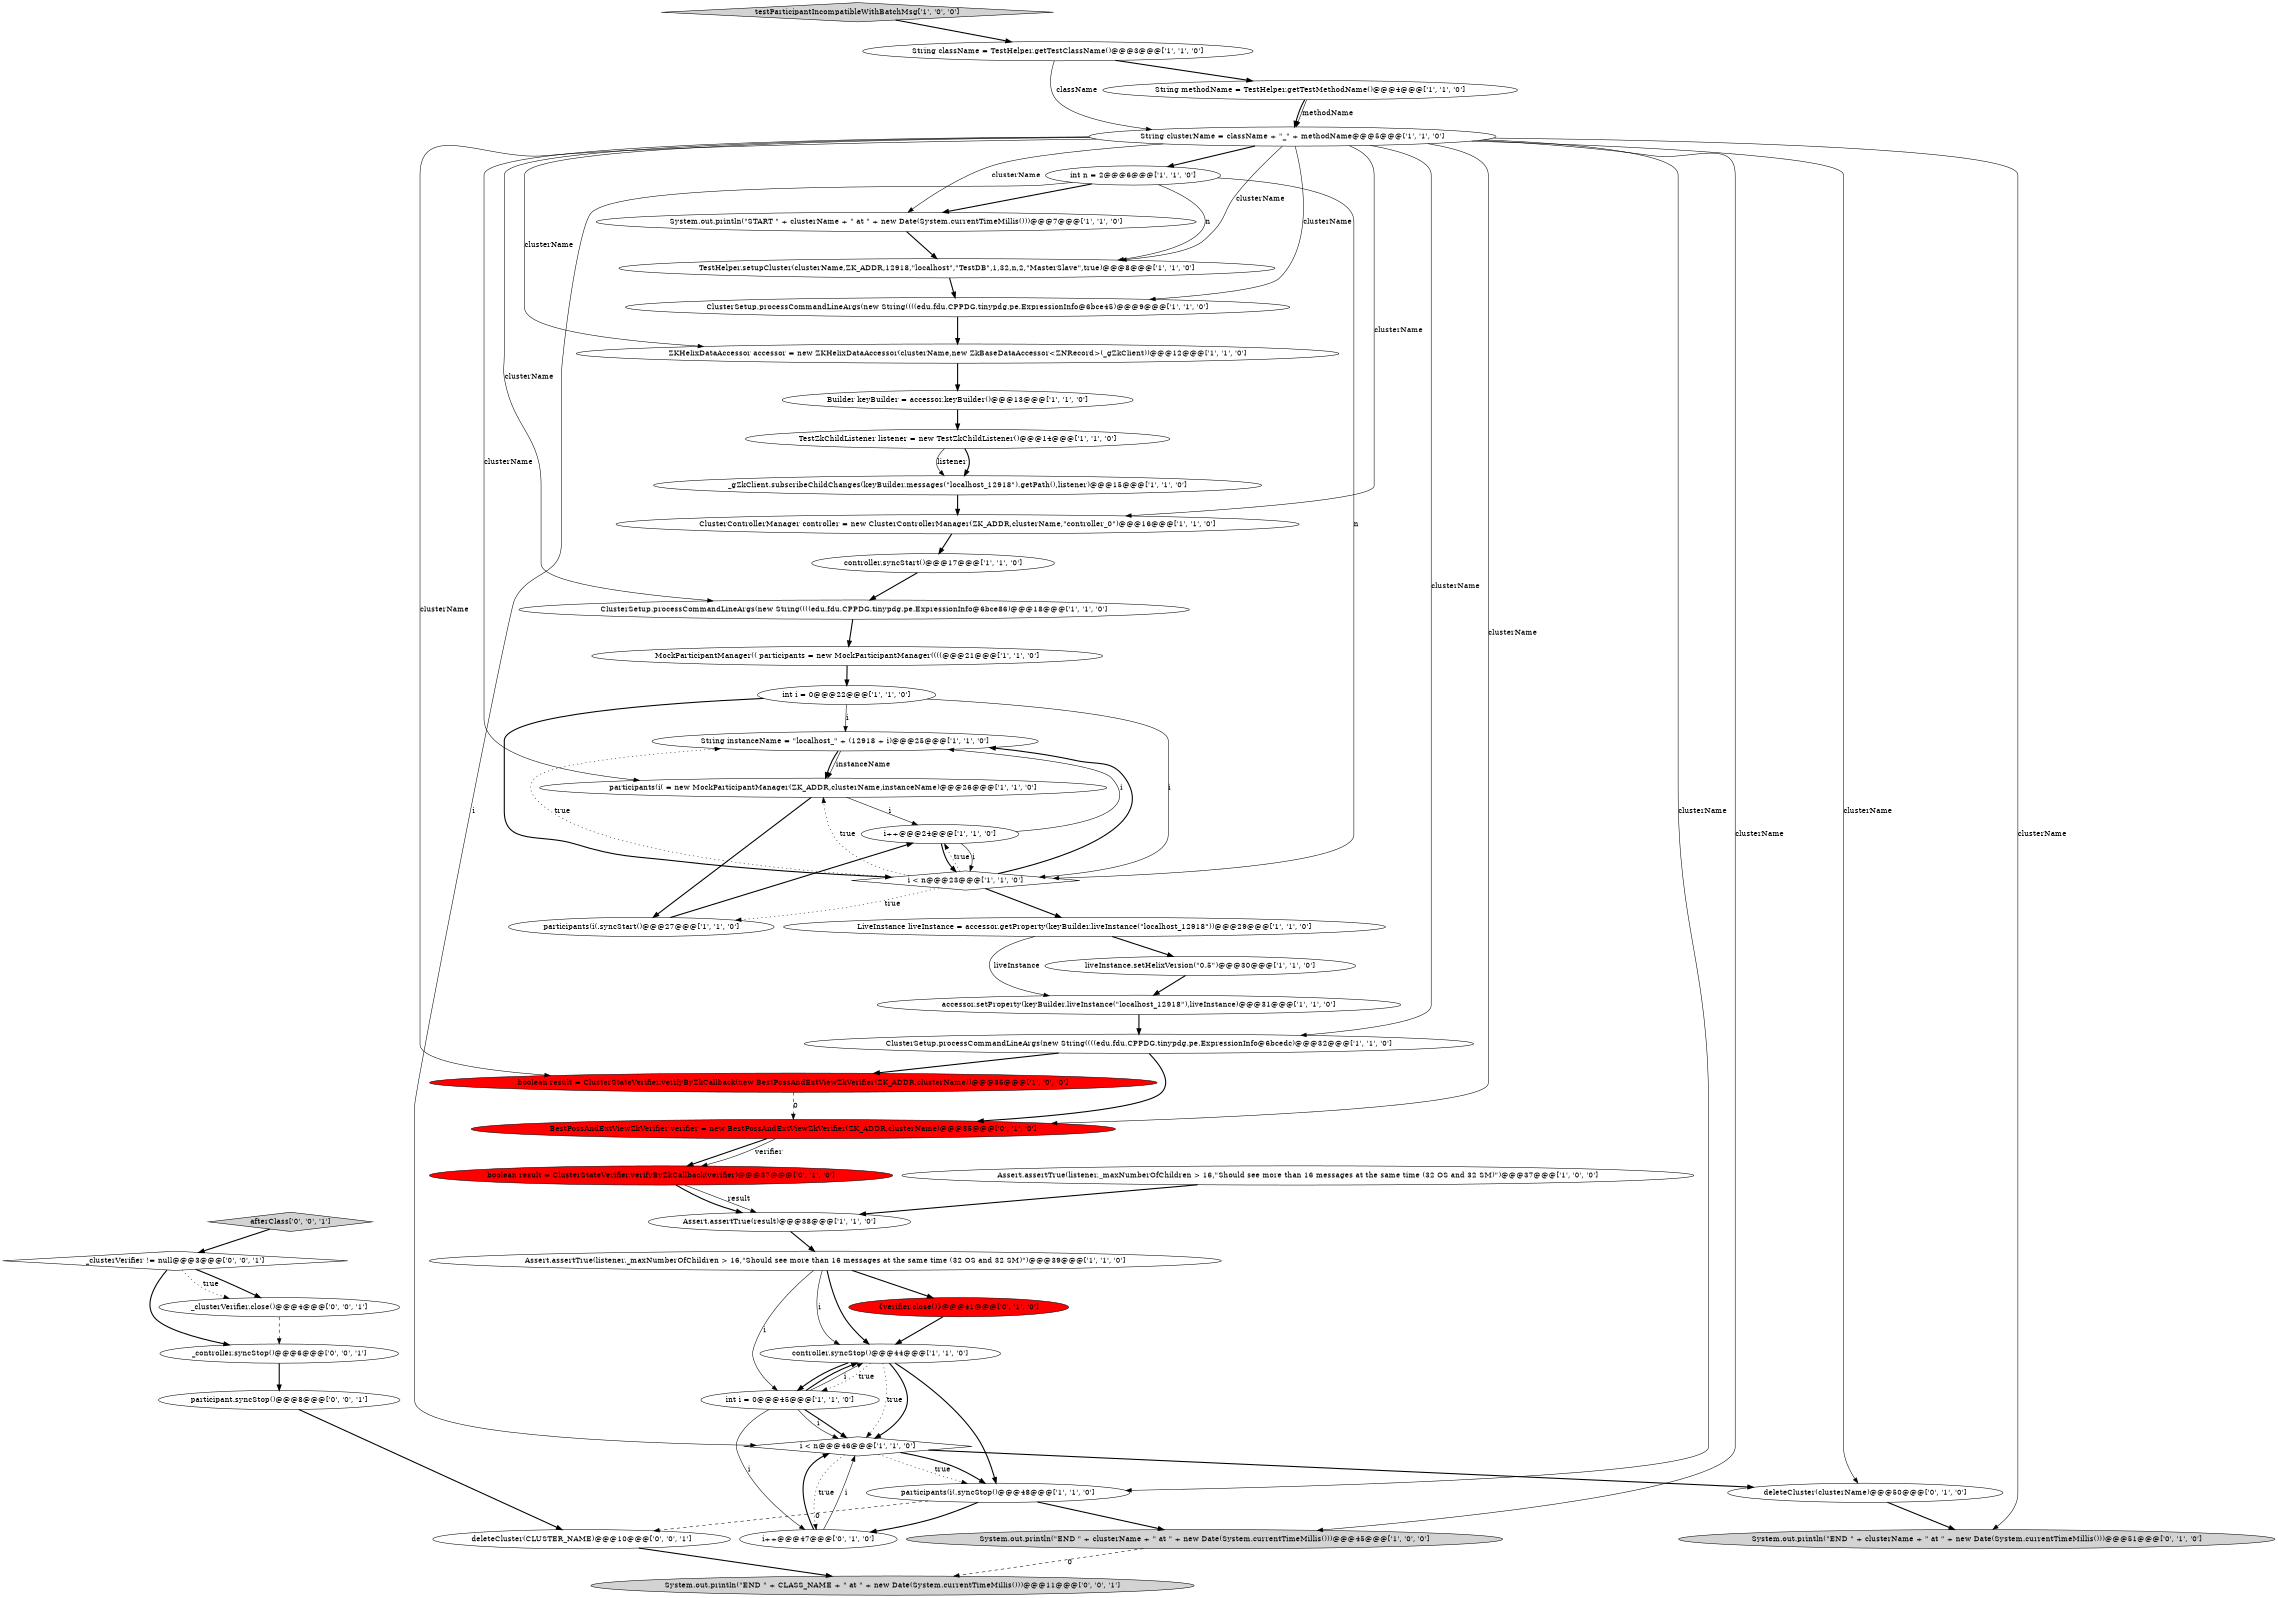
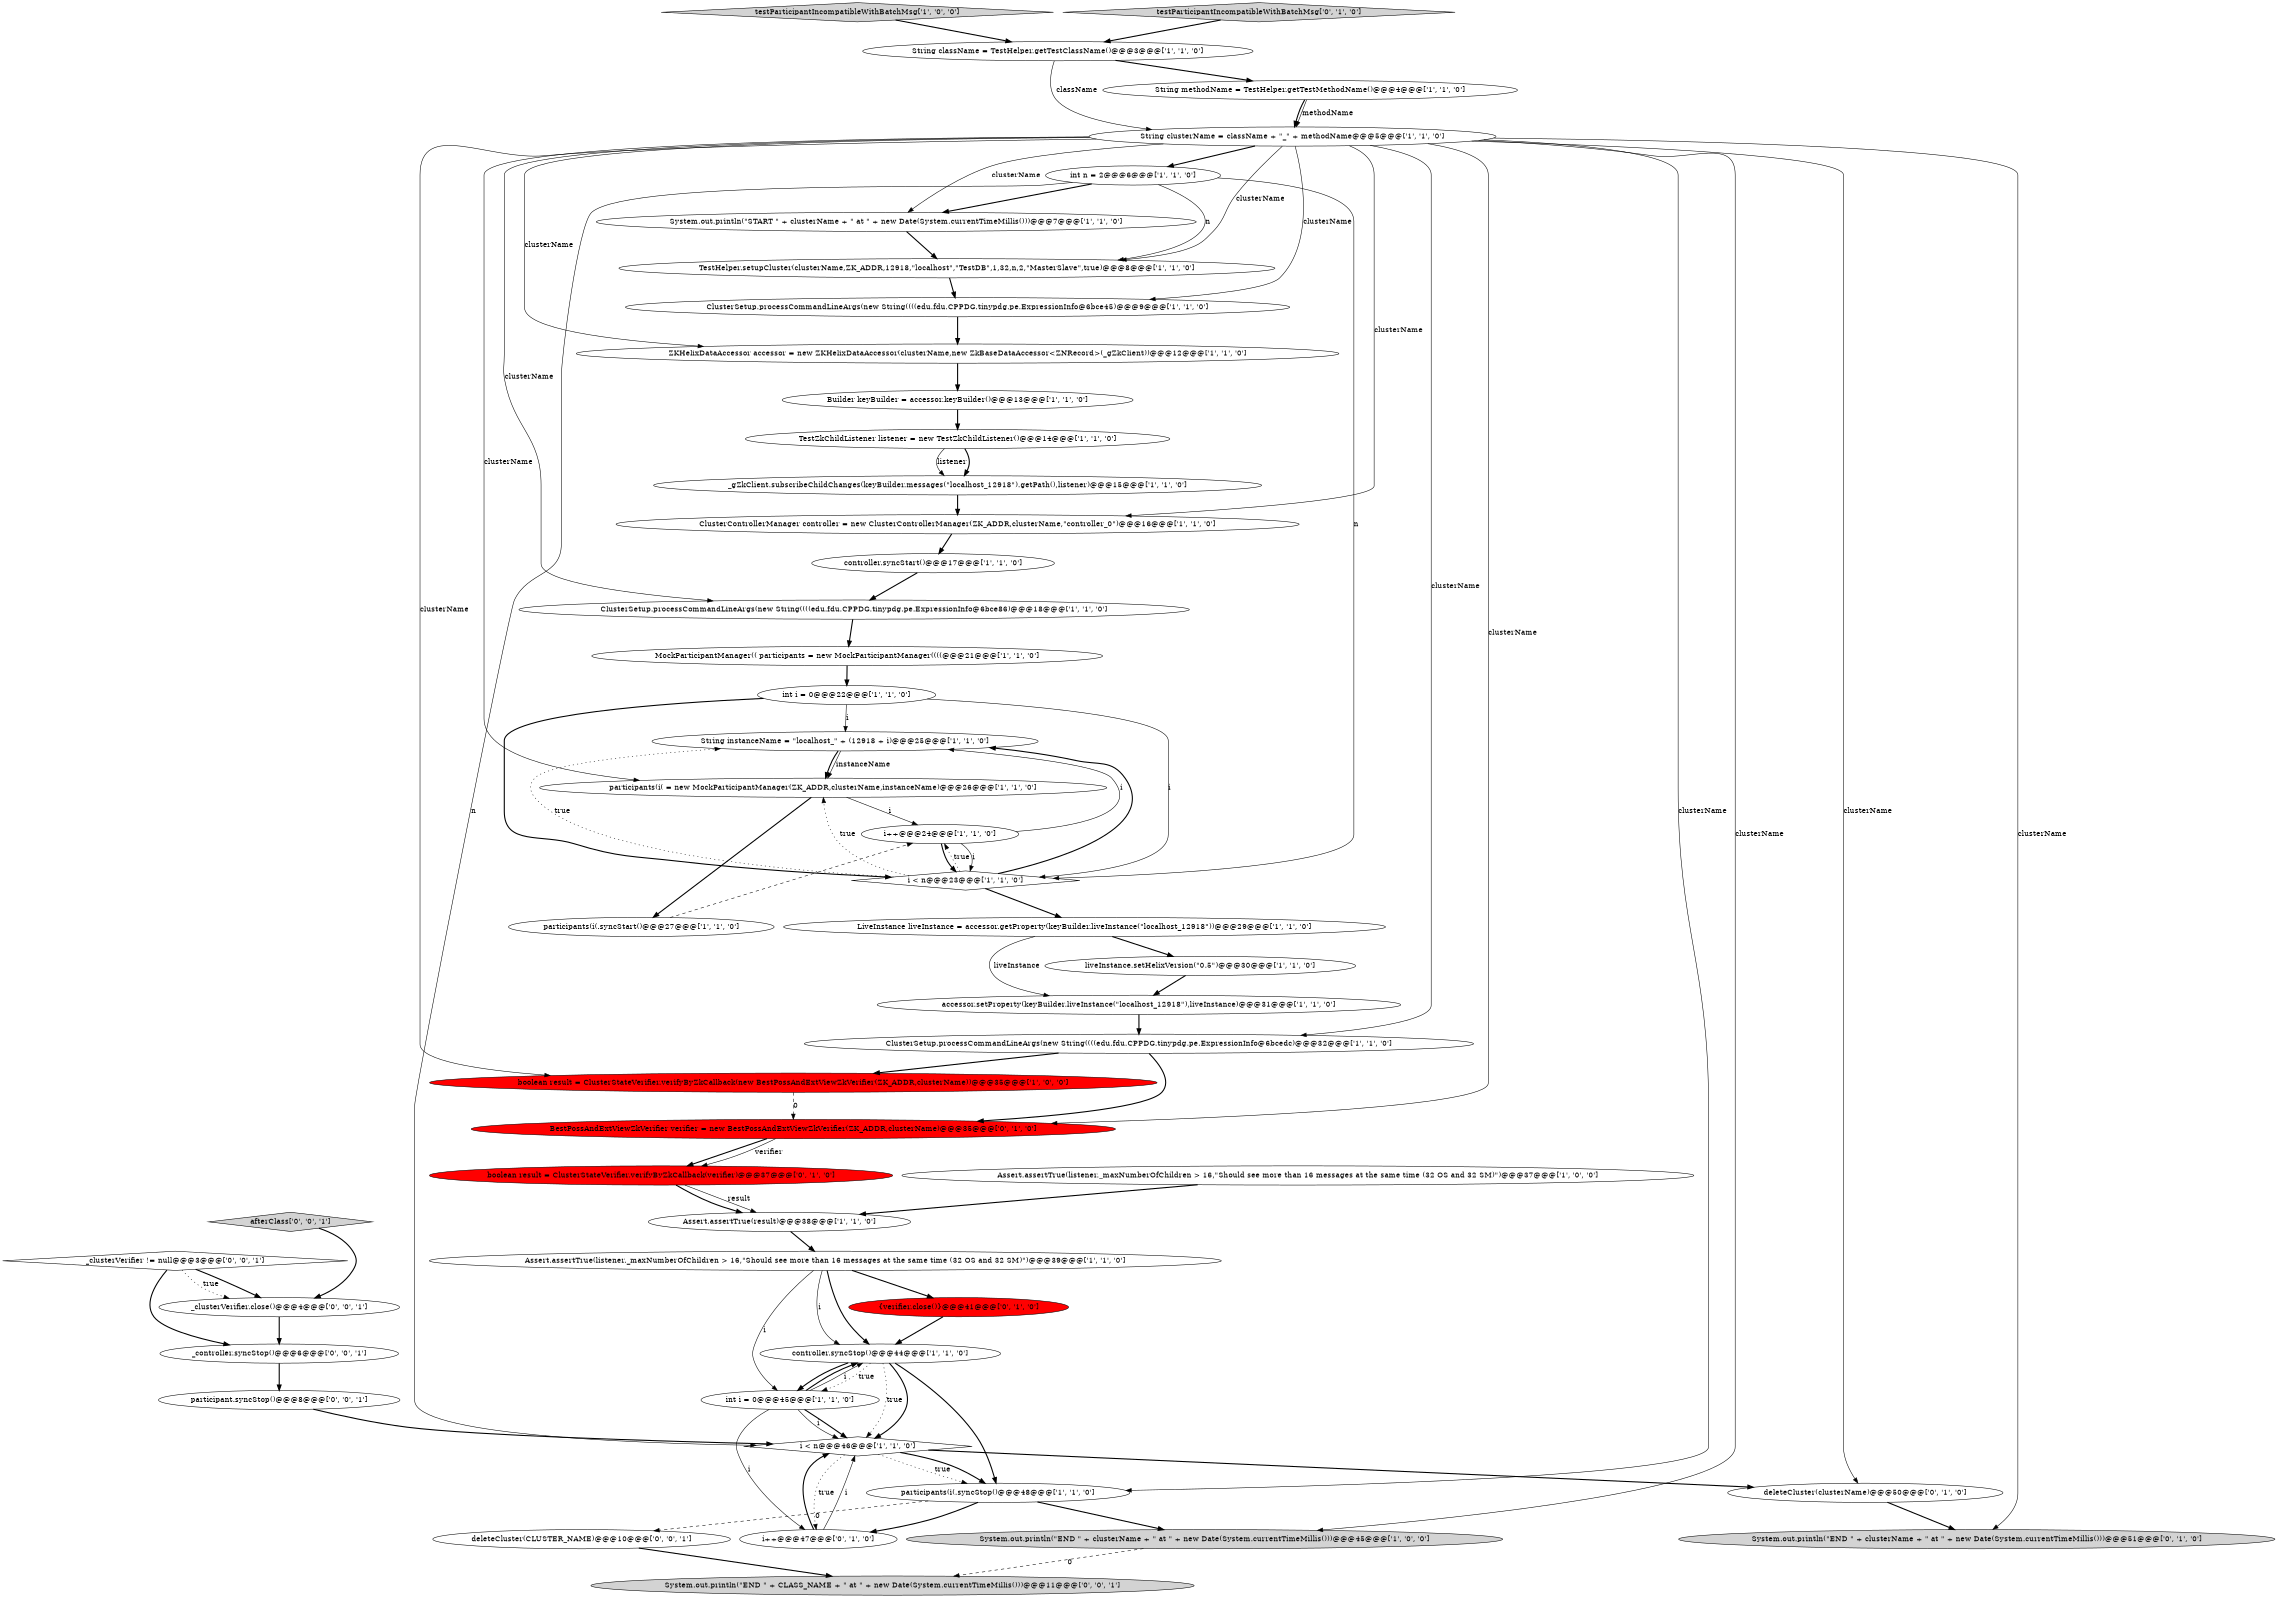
none -> (1259, 12)
(474, 811) -> (474, 811)
(789, 881) -> (789, 881)
(841, 908) -> none
(237, 1240) -> (356, 1261)
(279, 1328) -> (279, 1328)
(428, 1468) -> (505, 1435)
